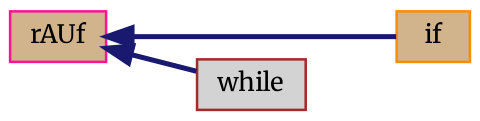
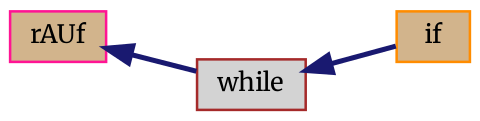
(264, 37) -> (363, 55)
